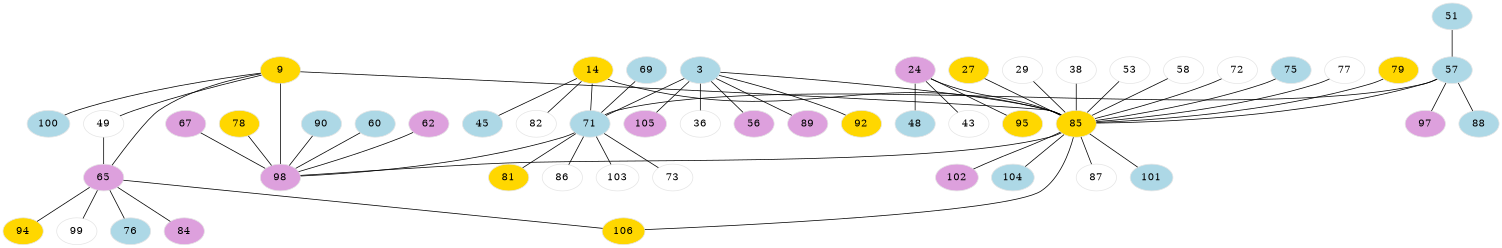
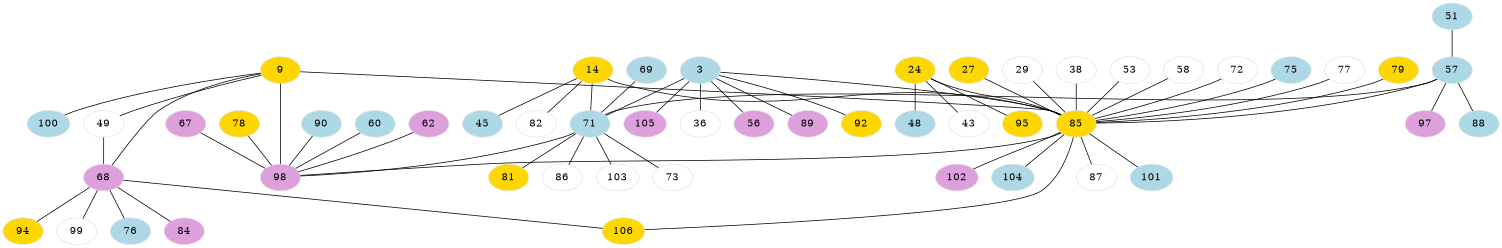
(915, 70) -> (915, 70)
(104, 178) -> (104, 178)
